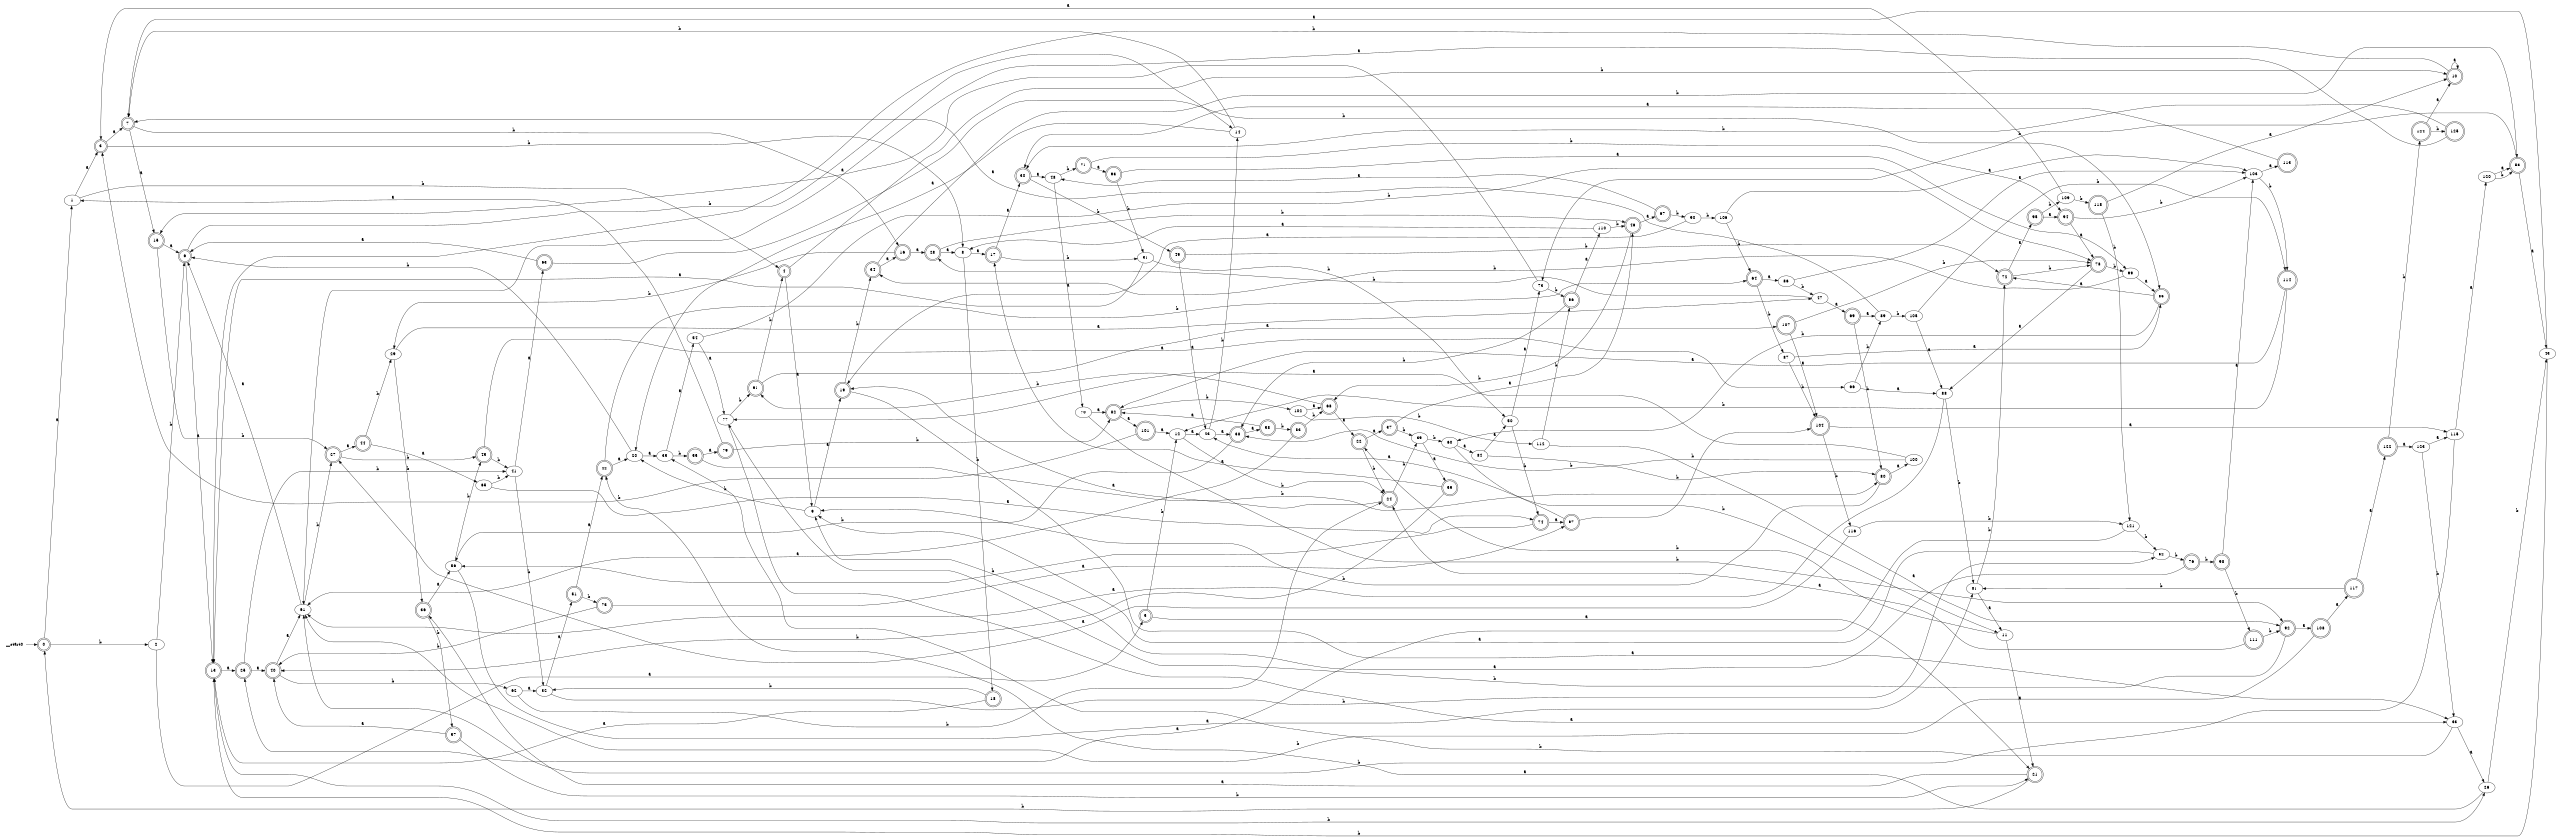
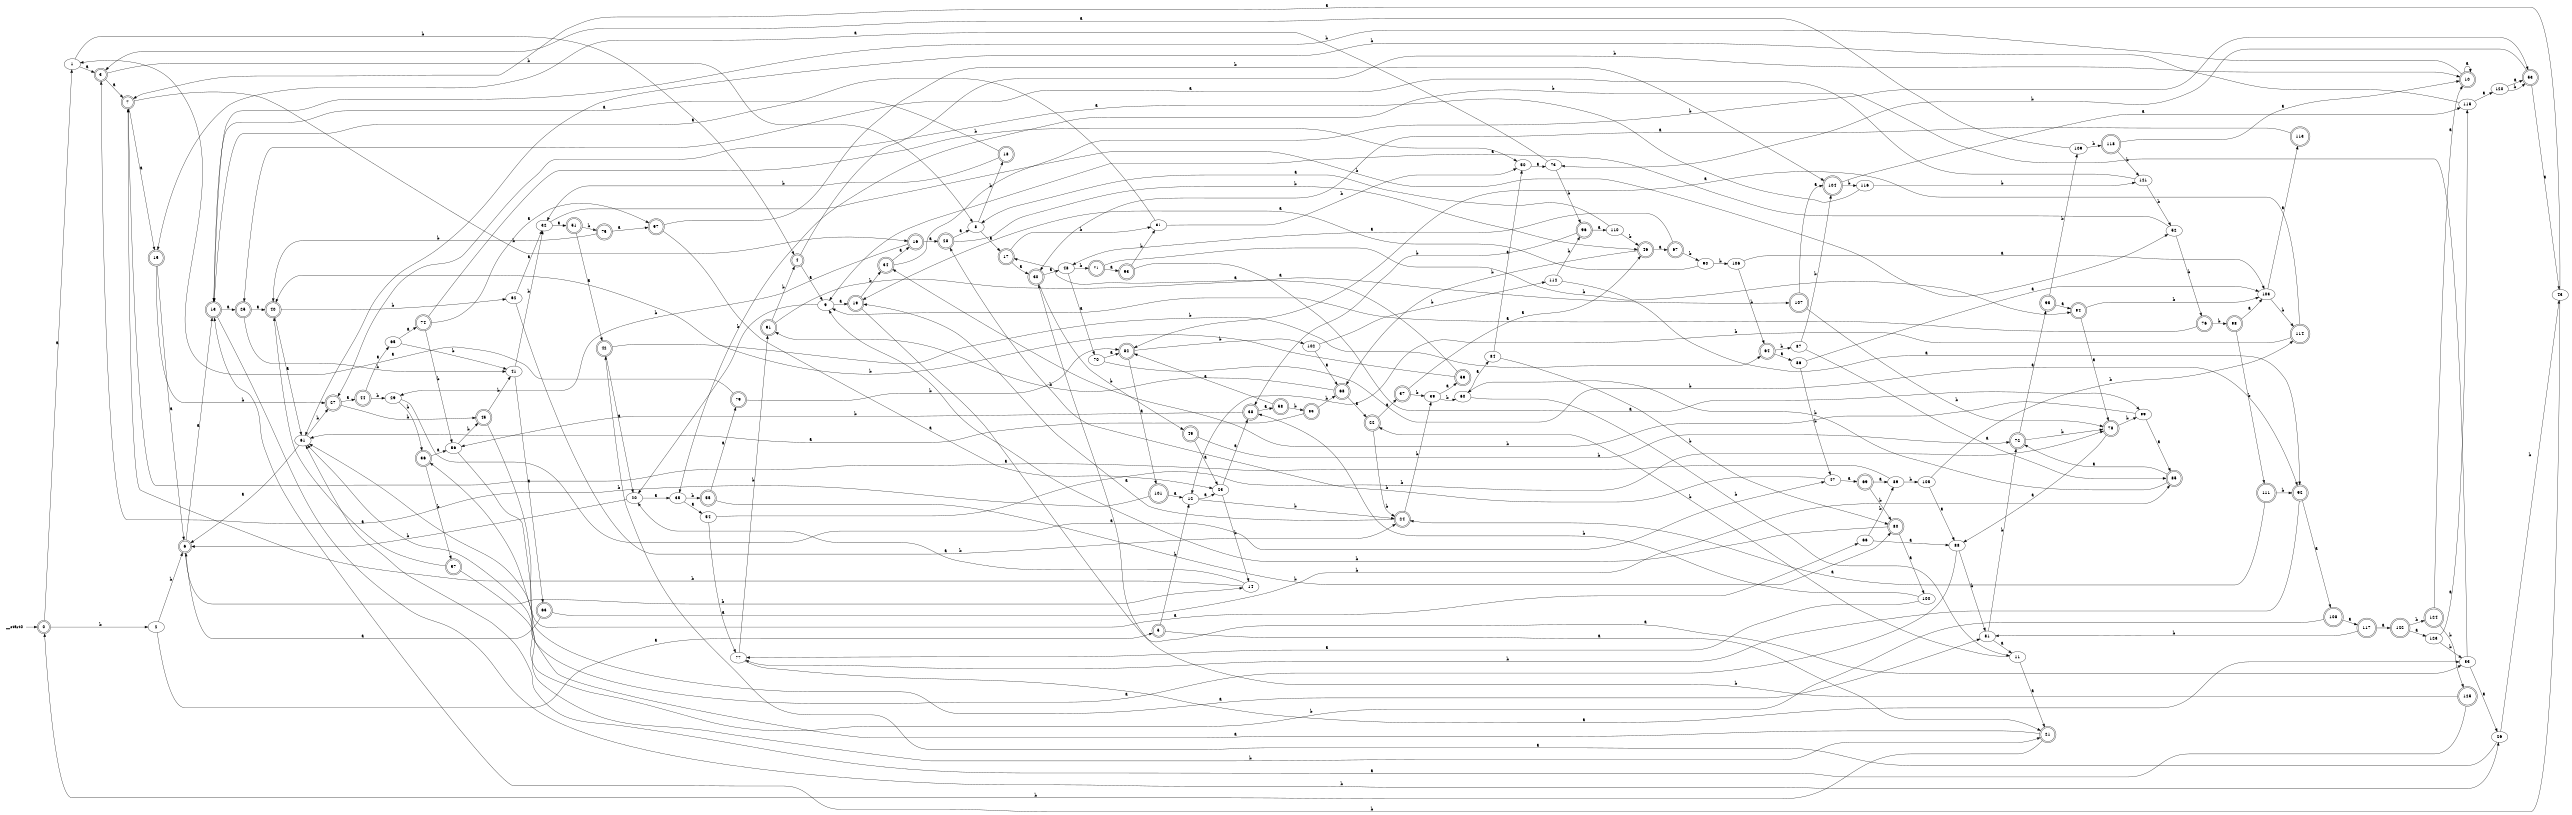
(1524, 467) -> (940, 141)
